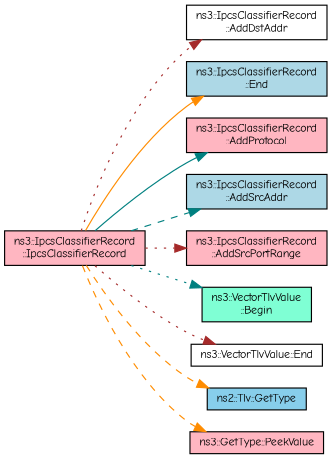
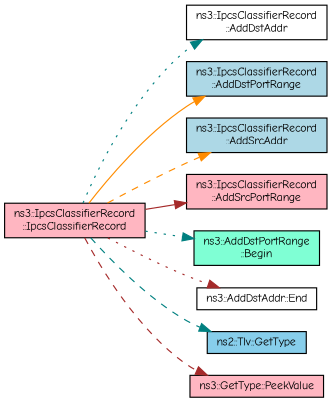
(257, 79) -> (257, 79)
(124, 131) -> (128, 118)
(257, 135) -> none
(160, 222) -> (153, 179)
(160, 248) -> (160, 207)
(257, 305) -> (257, 248)
(135, 331) -> (141, 288)
(128, 354) -> (132, 311)
(257, 355) -> (257, 299)
